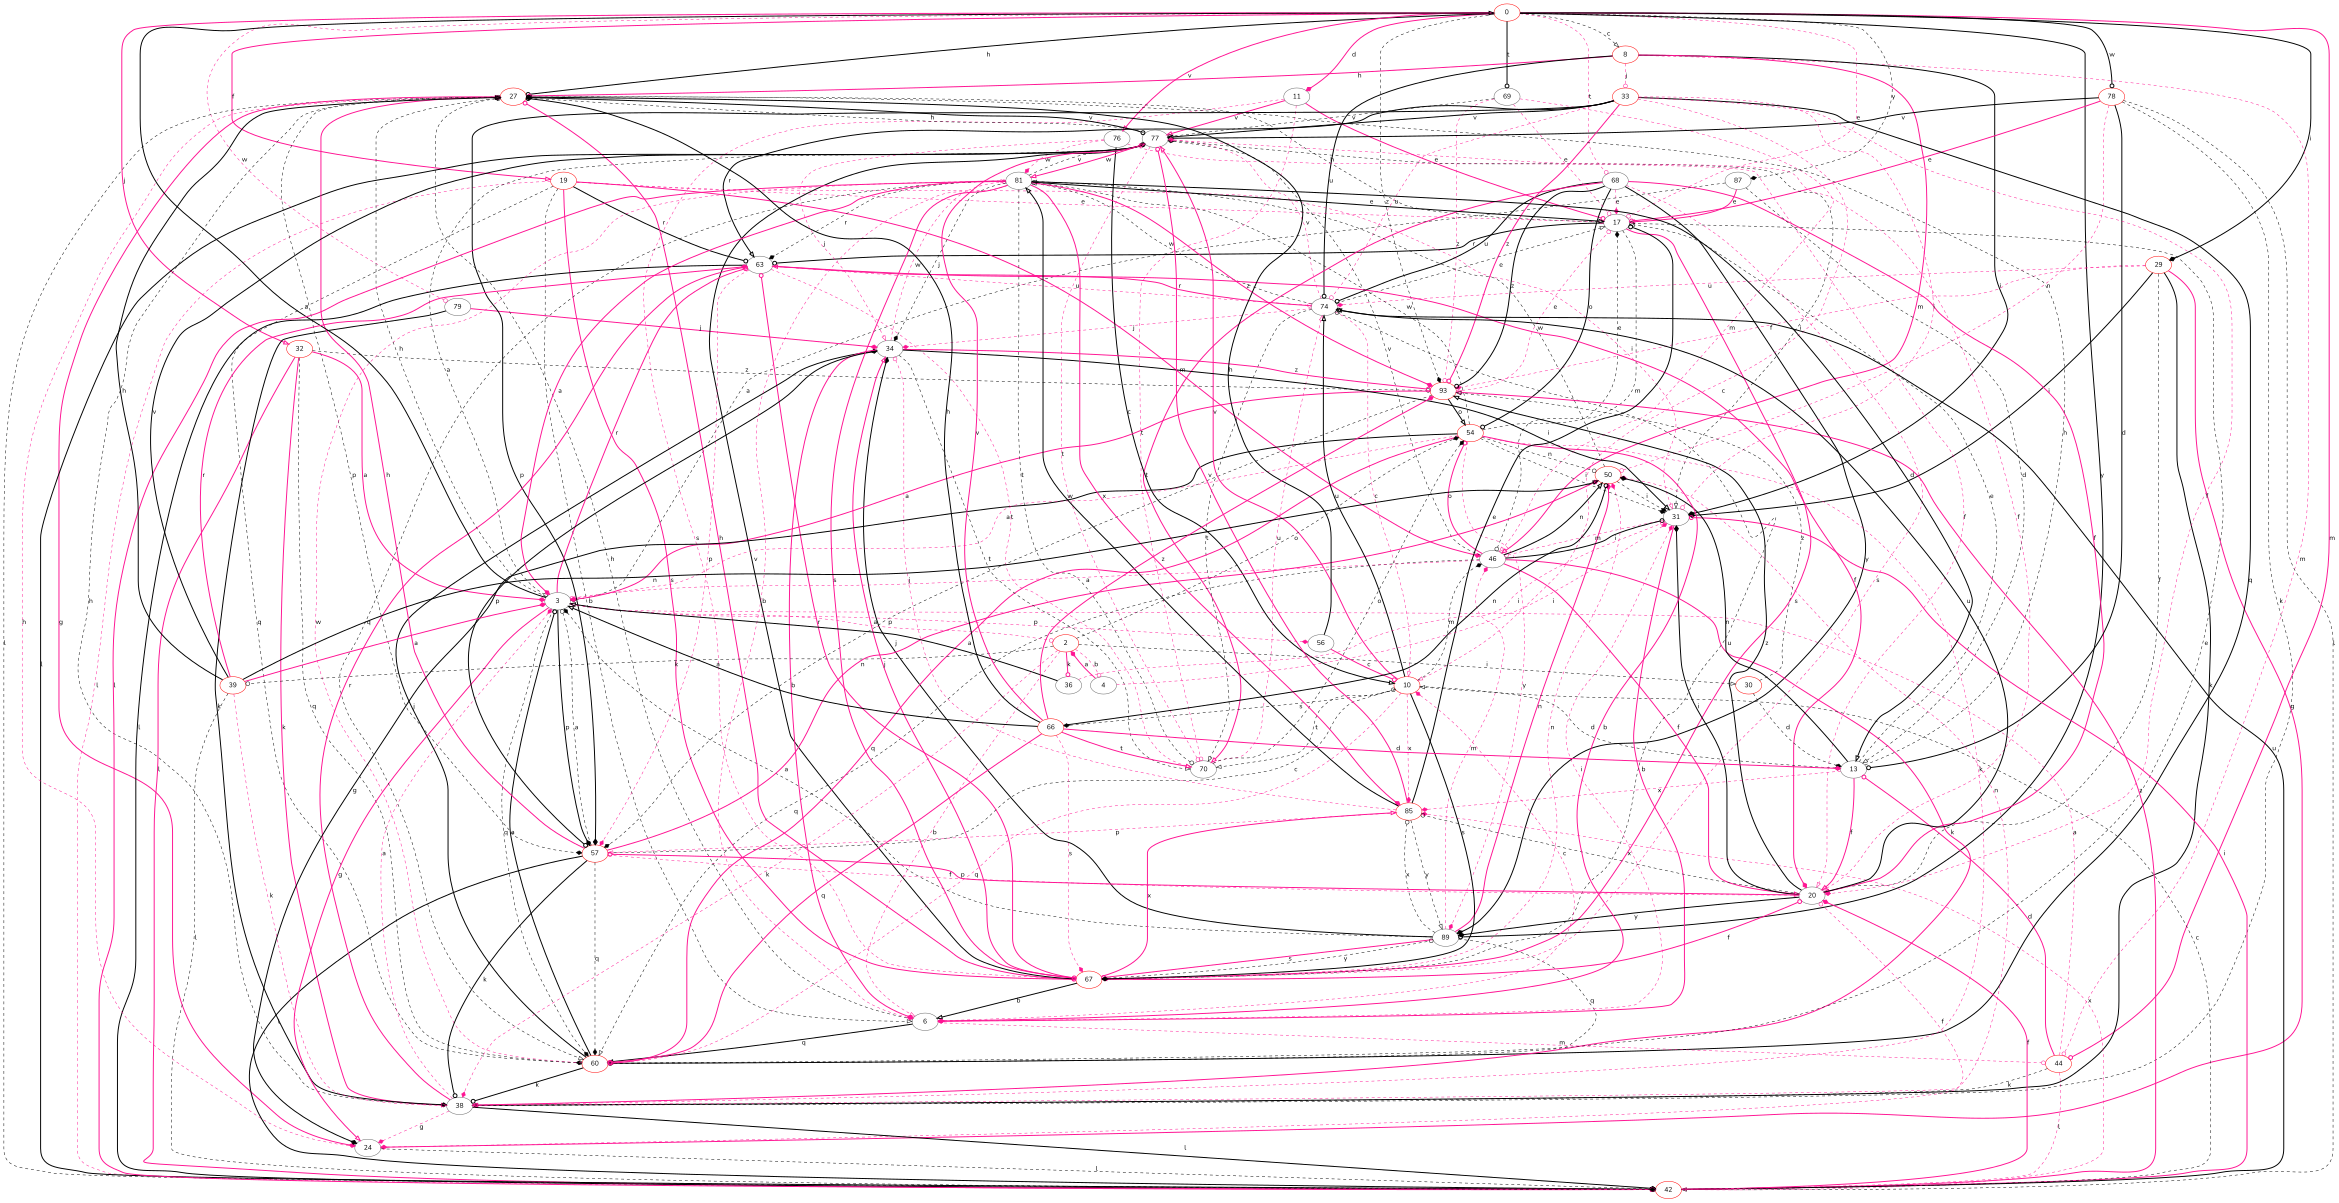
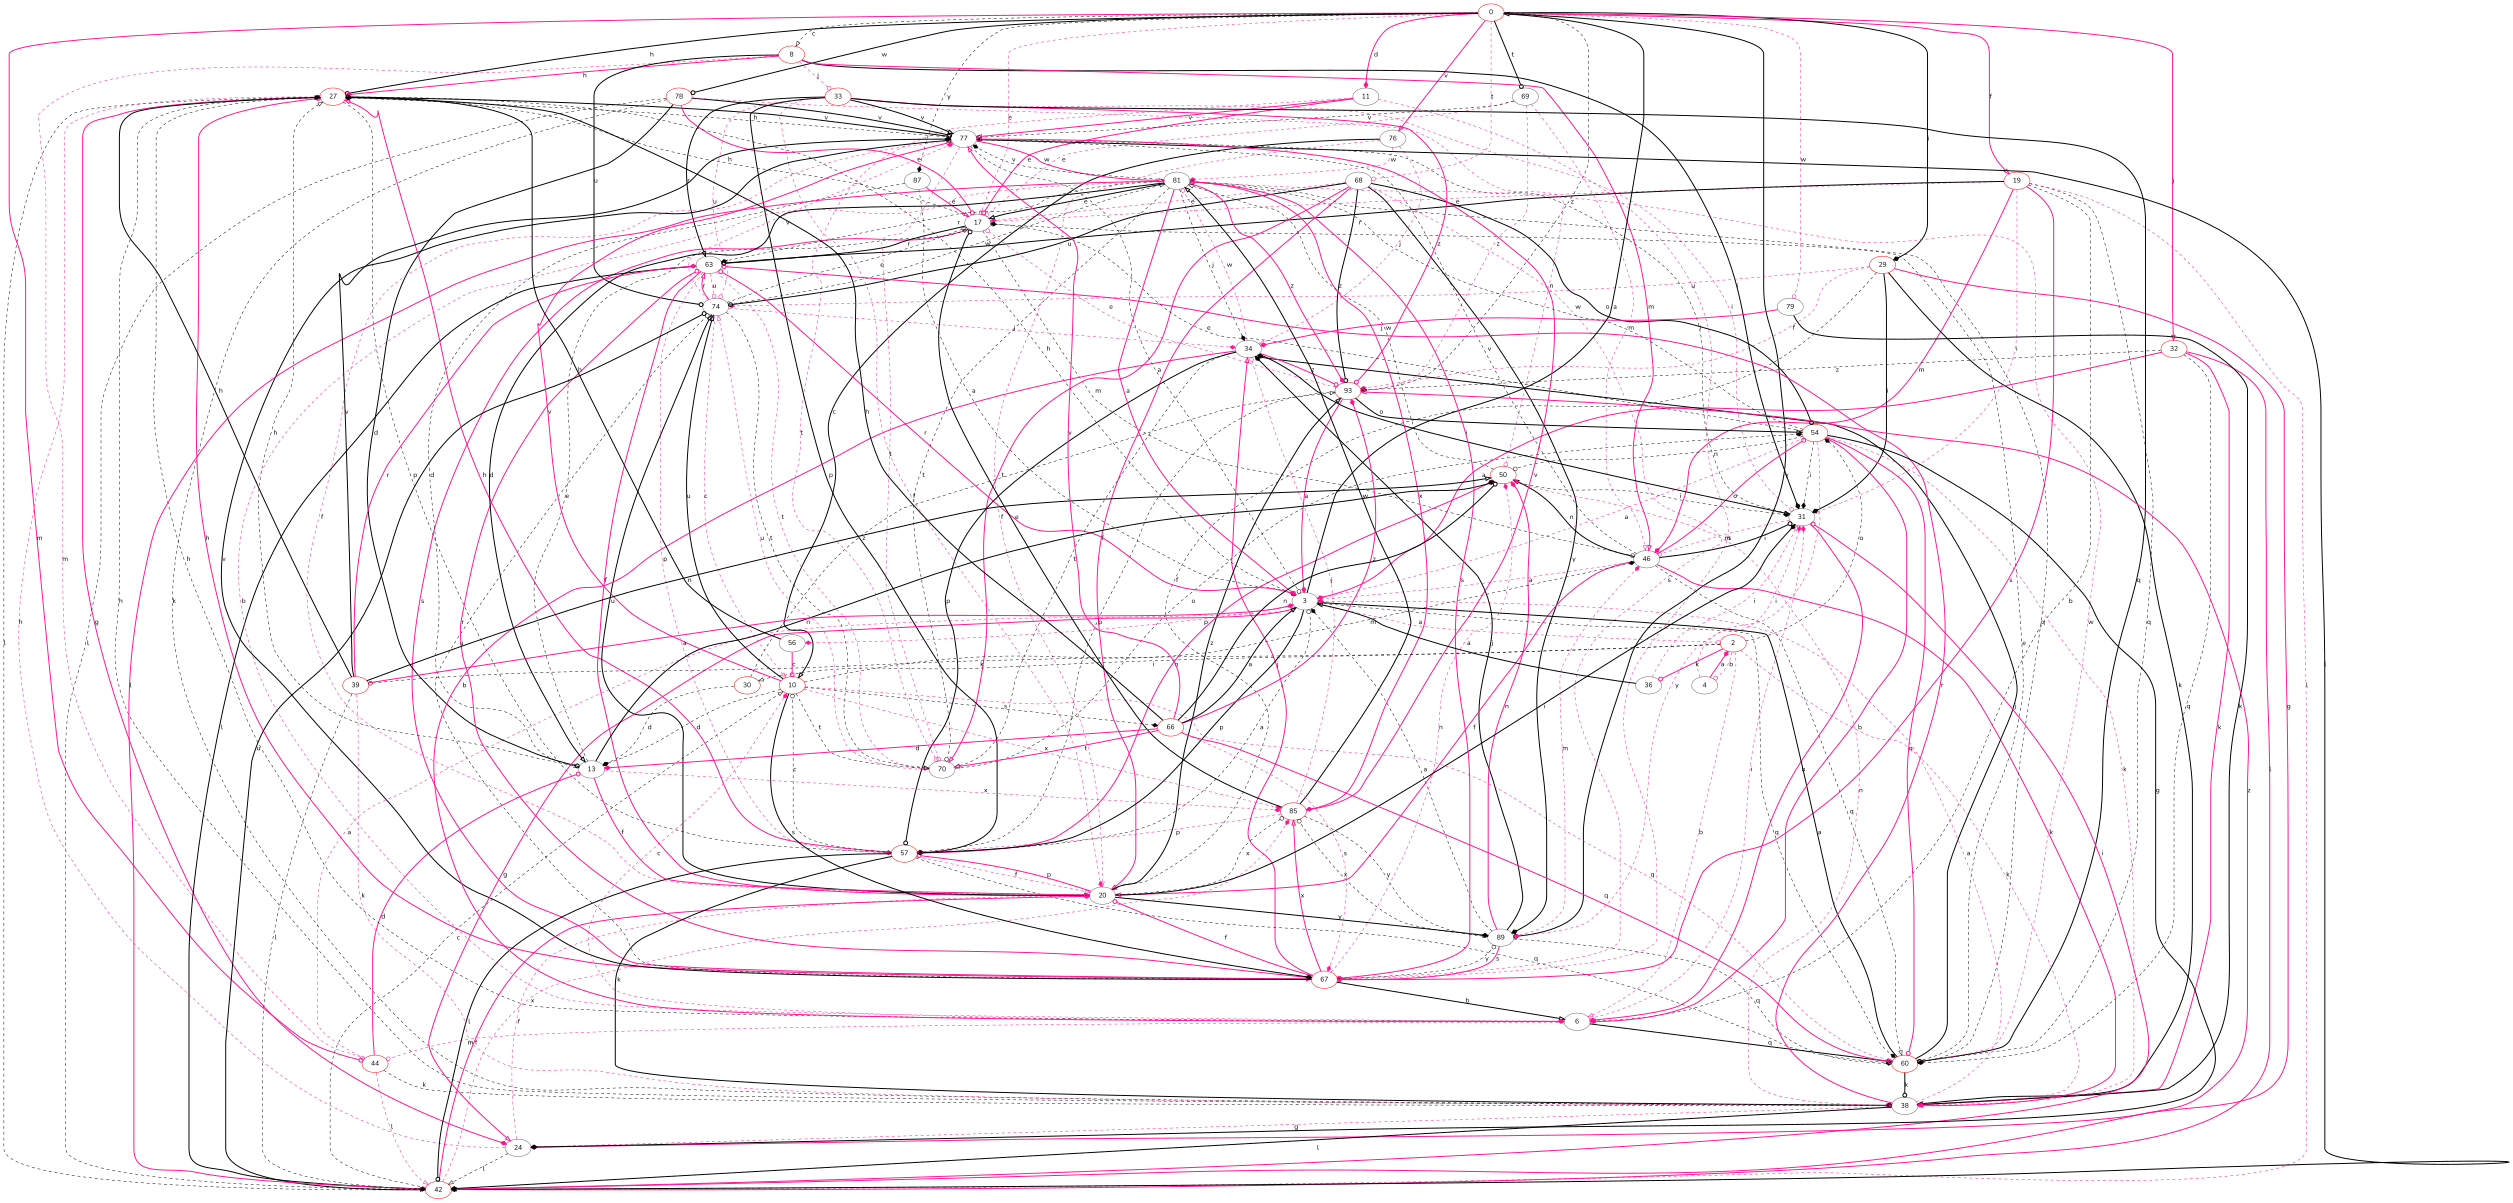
(1755, 365) -> none
